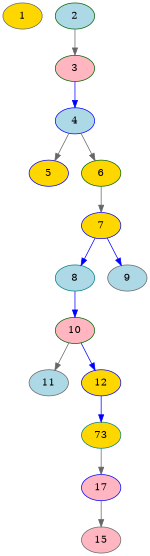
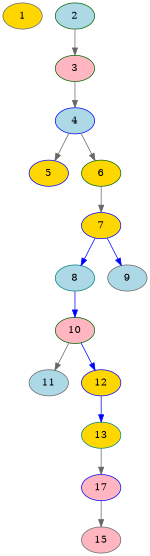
(75, 91) -> (75, 91)
(101, 435) -> (101, 435)
